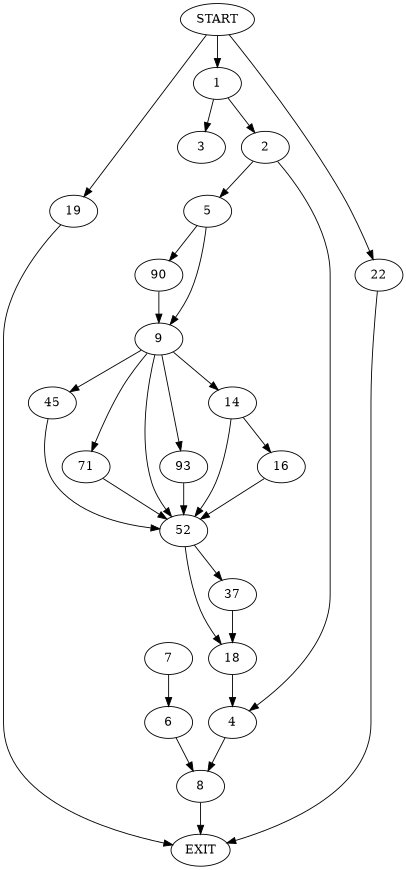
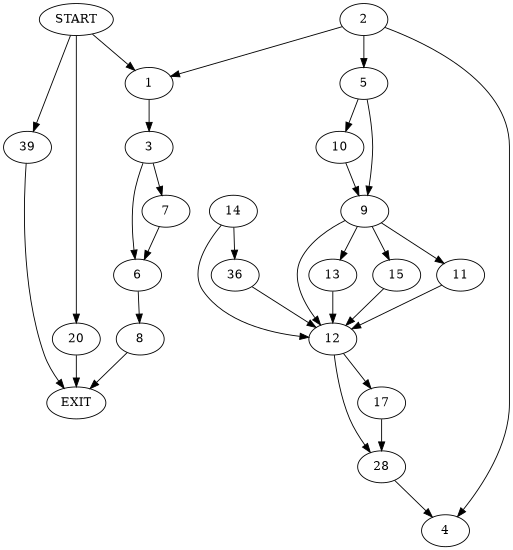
(239, 112) -> (261, 50)
none -> (156, 175)
none -> (133, 206)
(74, 211) -> (28, 147)
(159, 275) -> (340, 147)
(379, 275) -> (76, 339)
(192, 368) -> none
(52, 403) -> (397, 275)
(86, 467) -> (461, 275)
(184, 467) -> (333, 275)
(281, 467) -> (235, 275)
(184, 531) -> (333, 339)
(233, 595) -> (382, 403)
(233, 659) -> (382, 467)
(219, 750) -> none
